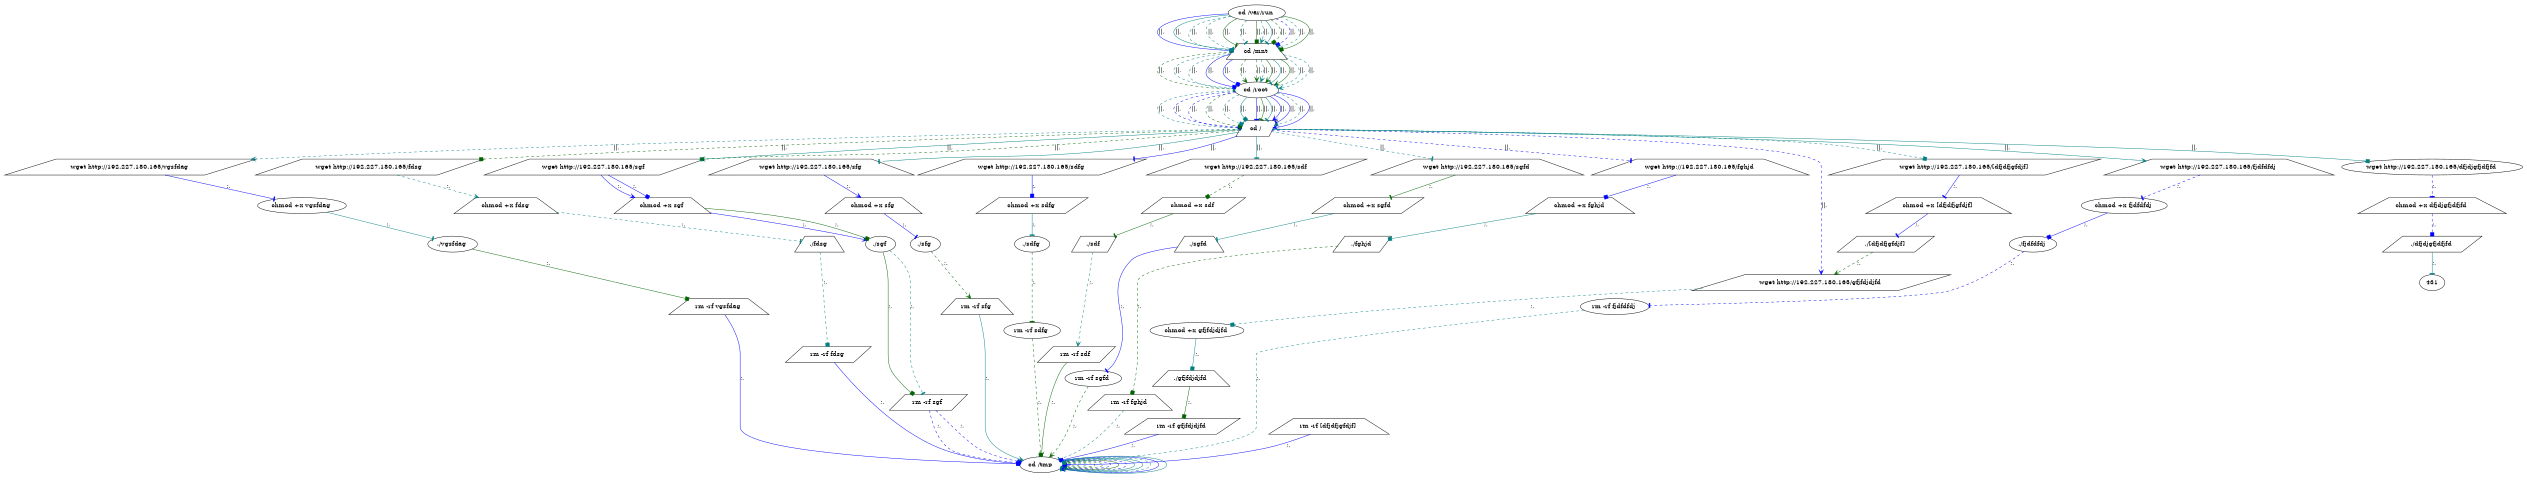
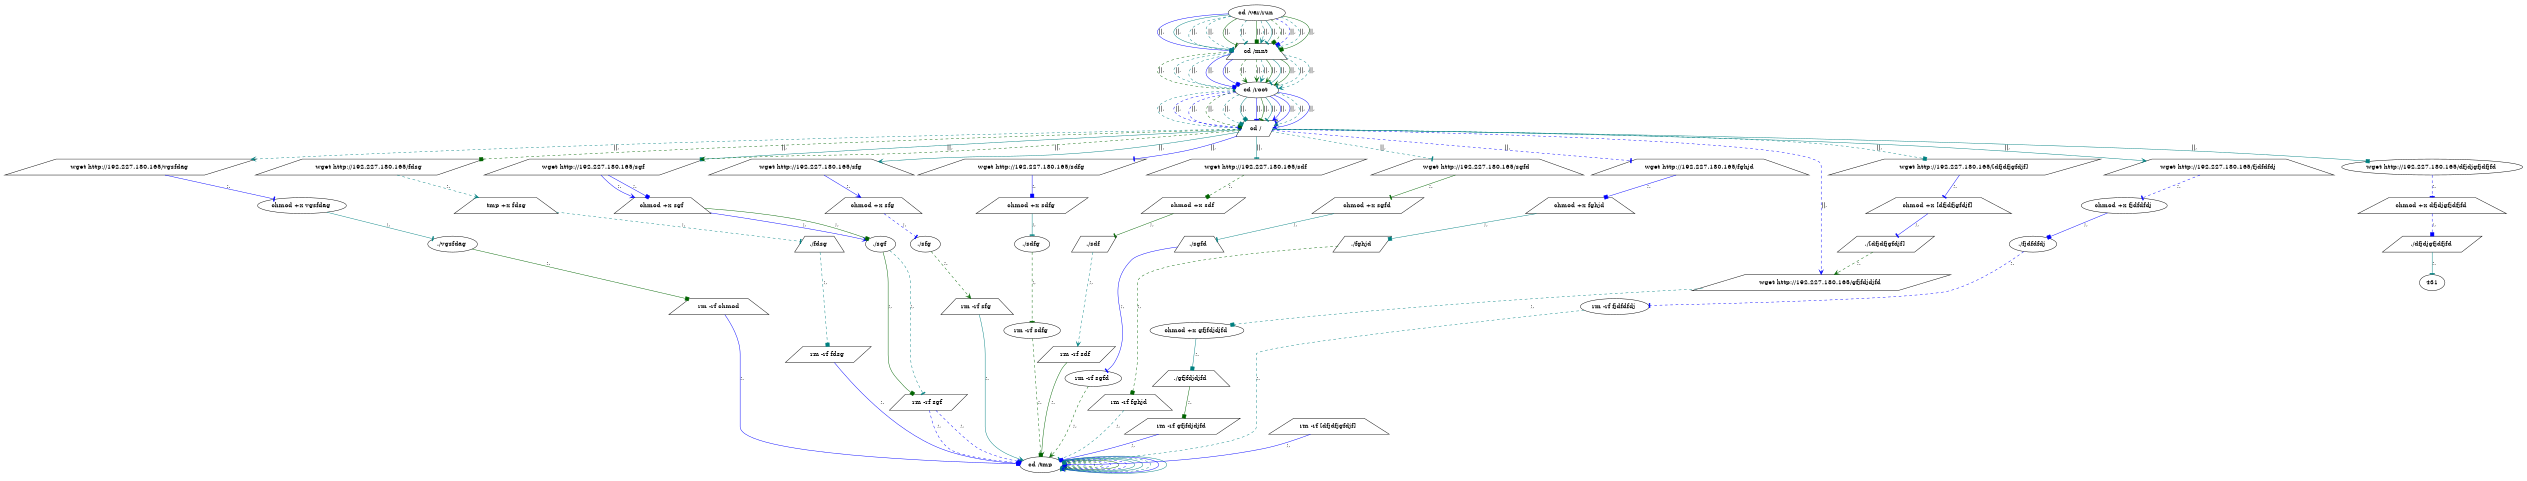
(1062, 154) -> (1062, 154)
(506, 206) -> (506, 206)
(899, 225) -> (899, 225)
(719, 307) -> (719, 307)
